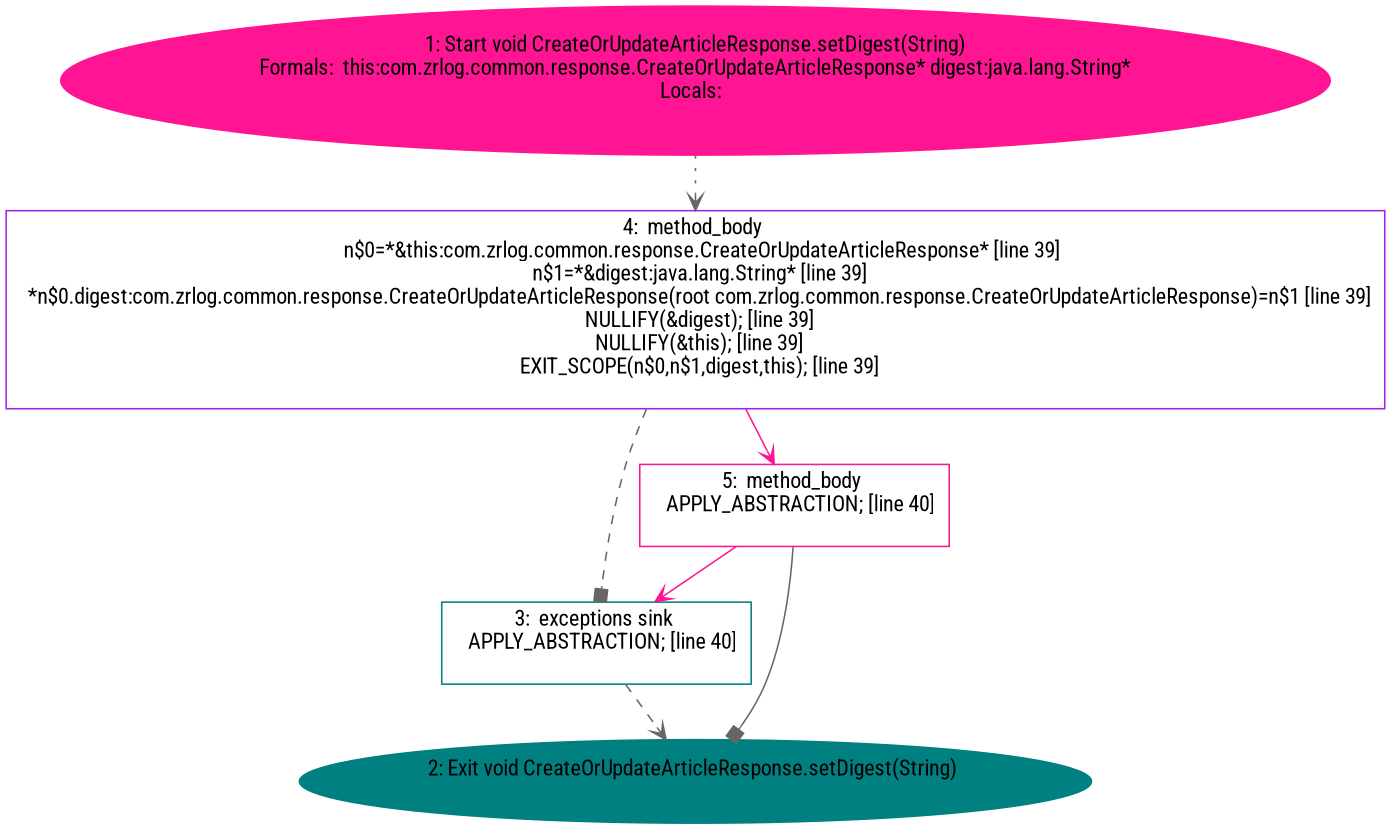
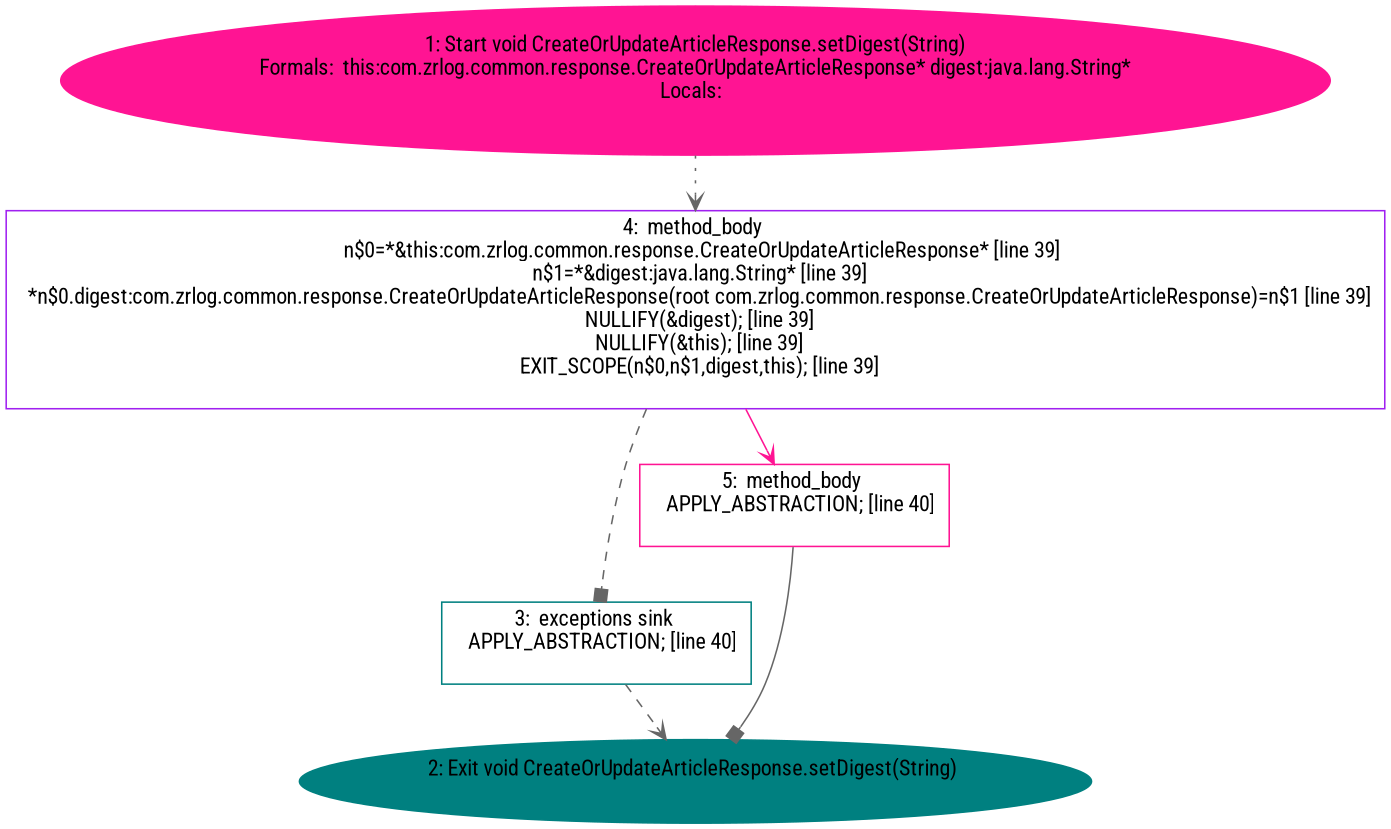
(702, 570) -> none
